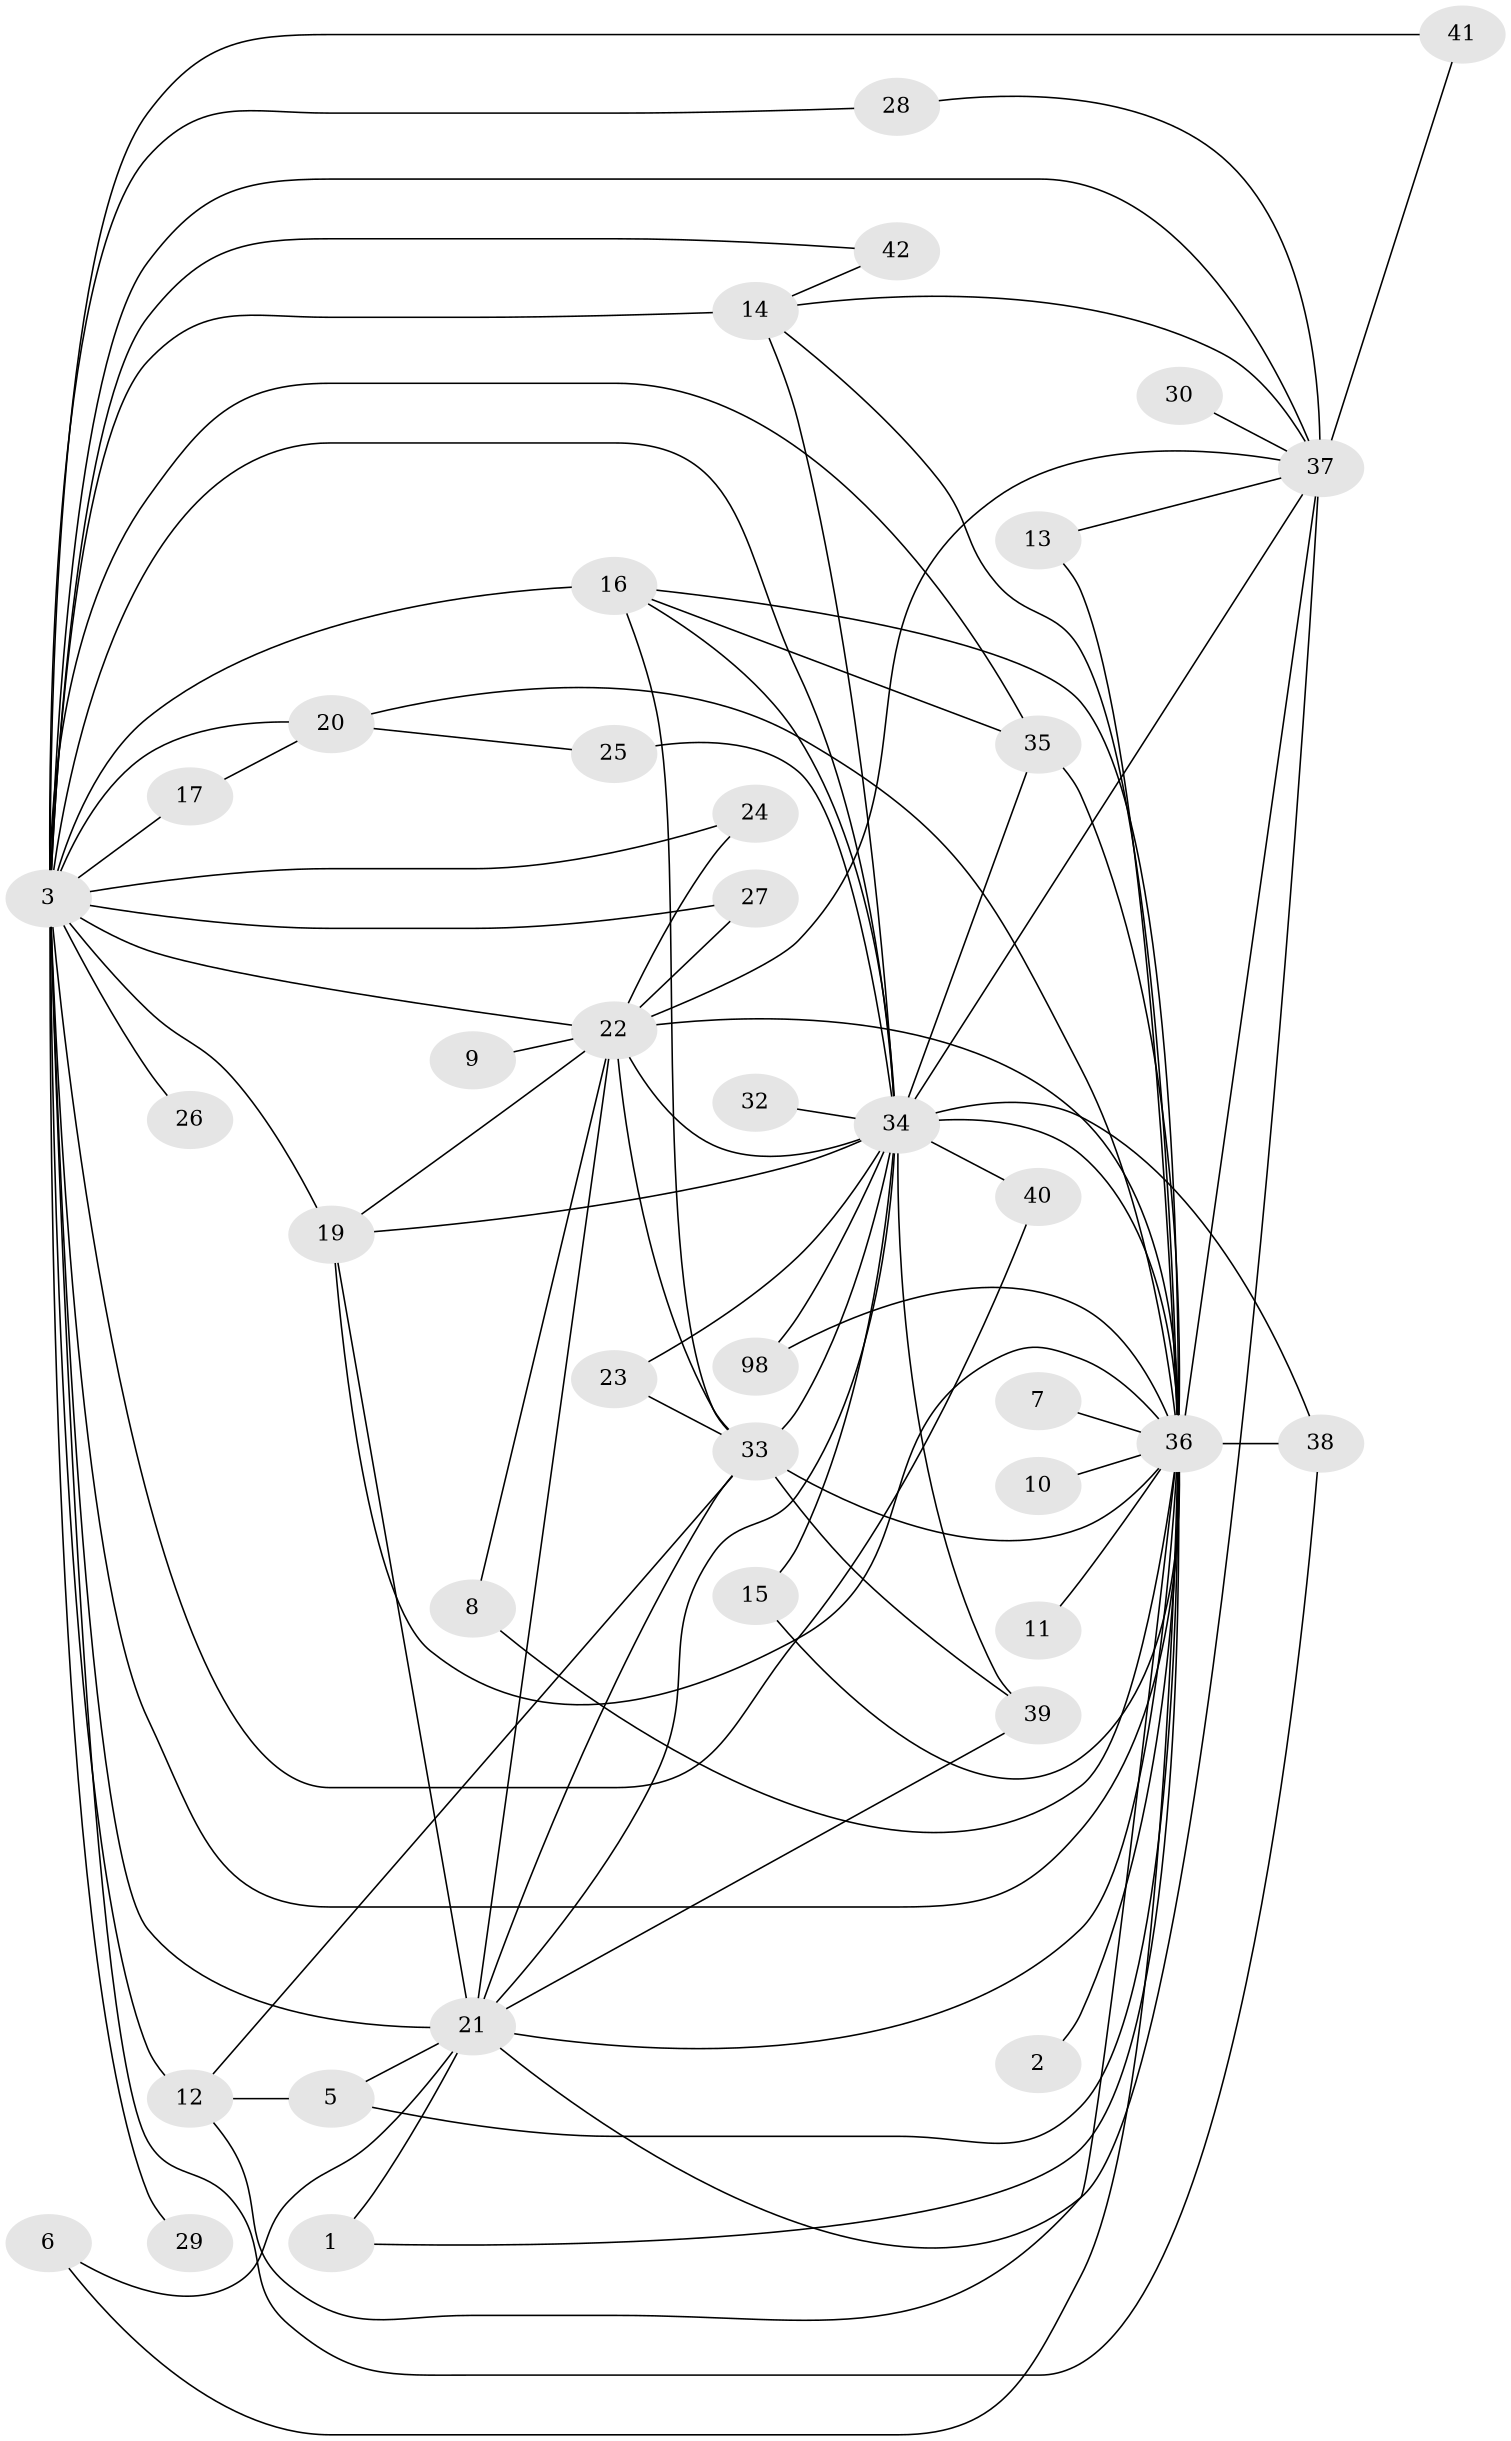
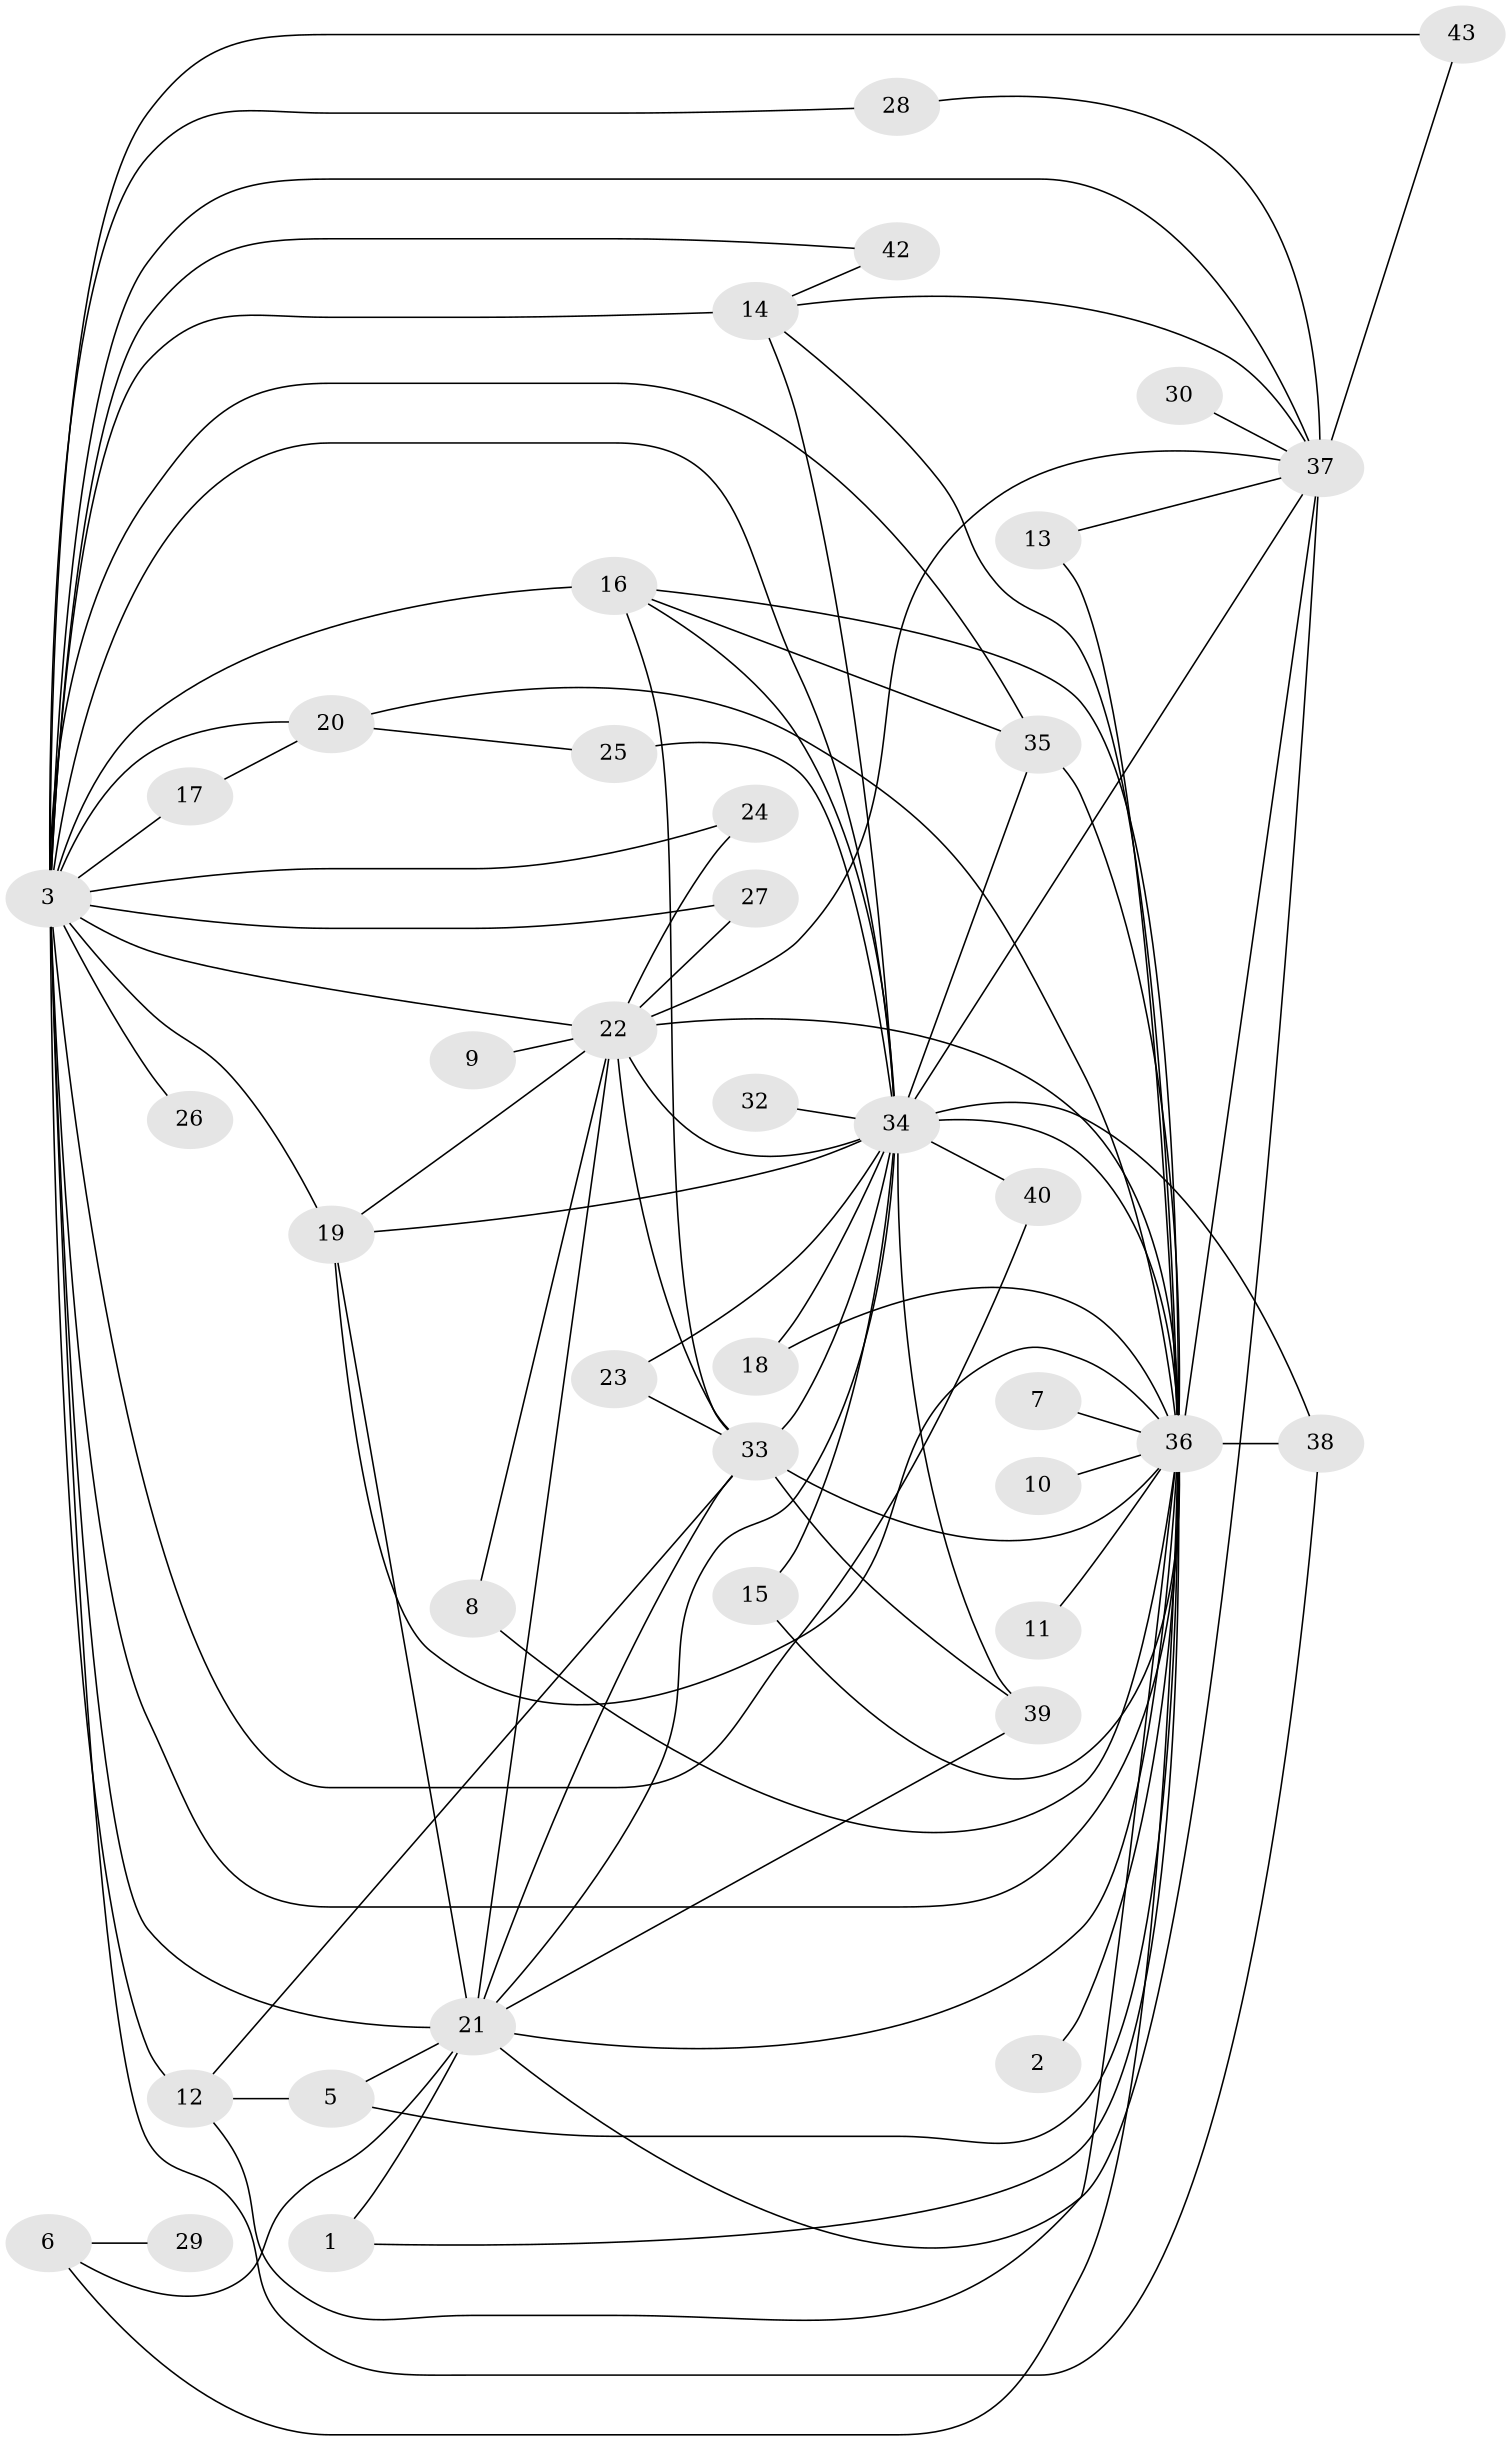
(1462, 35) -> (1462, 35)
(756, 1367) -> (756, 1367)
(65, 1580) -> (120, 2243)
